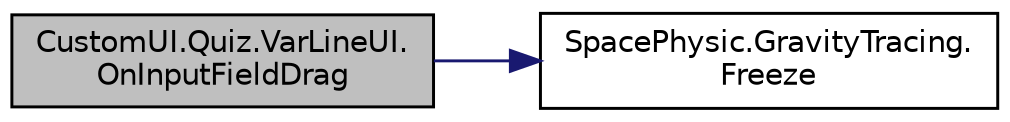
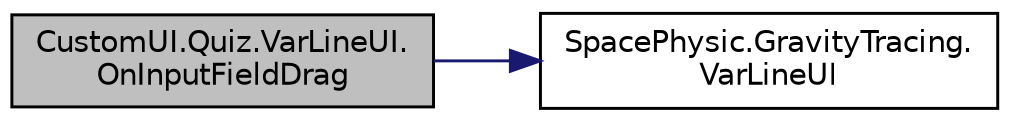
(769, 61) -> (769, 61)
